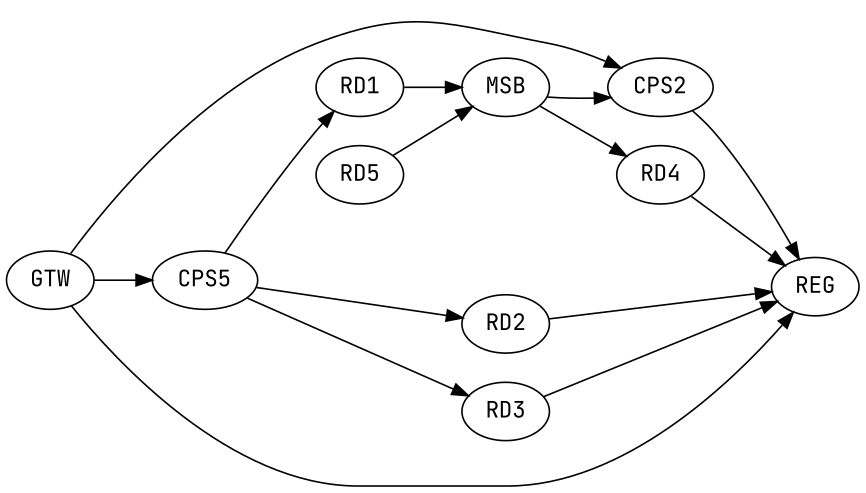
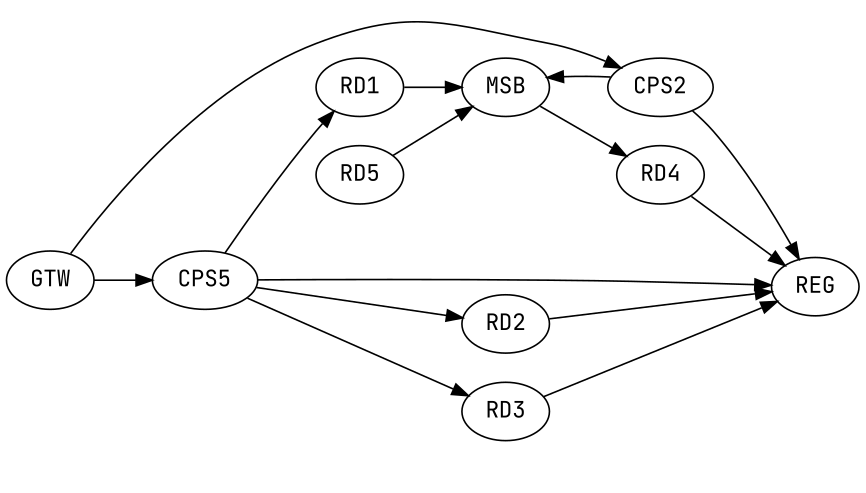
(571, 98) -> (587, 76)
(422, 486) -> (506, 280)
